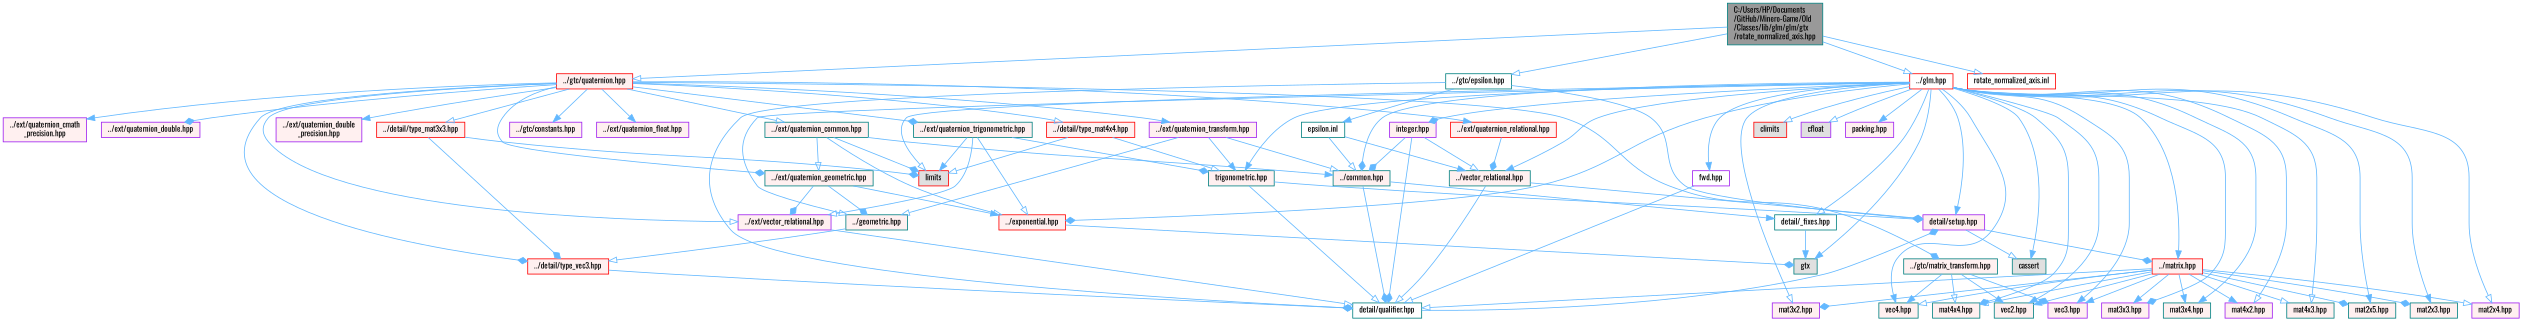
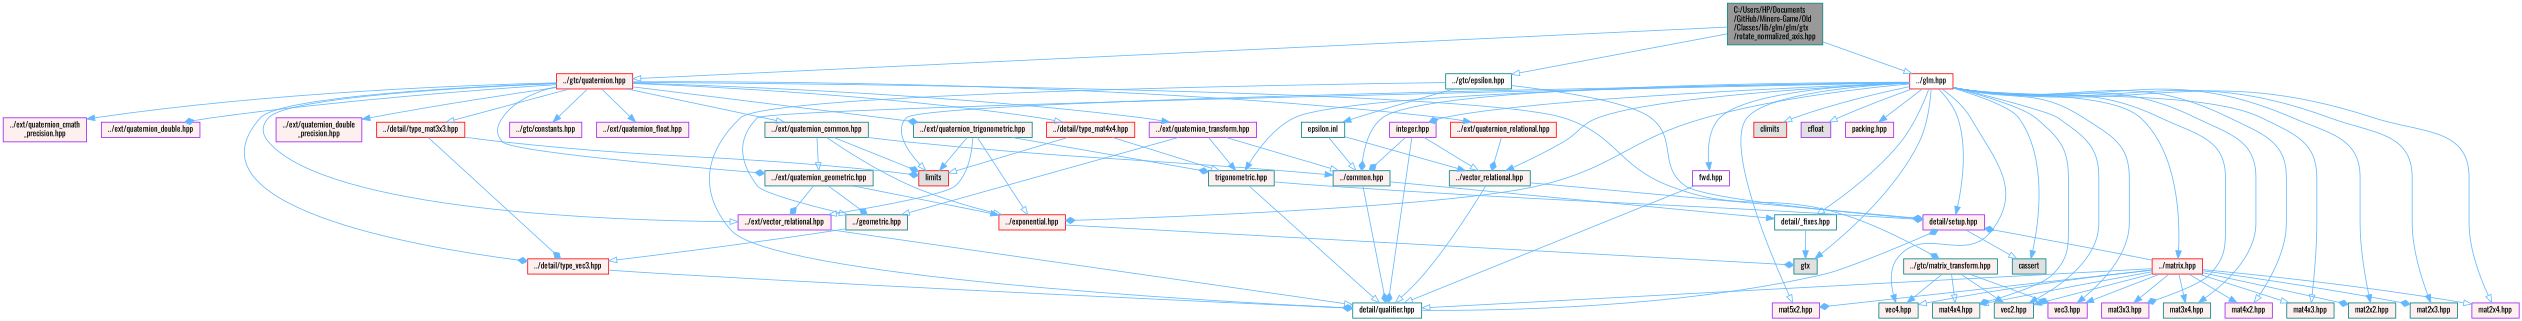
(2011, 81) -> none
(2059, 244) -> (2073, 245)
(1796, 311) -> (1796, 311)
(2372, 311) -> (2372, 311)
